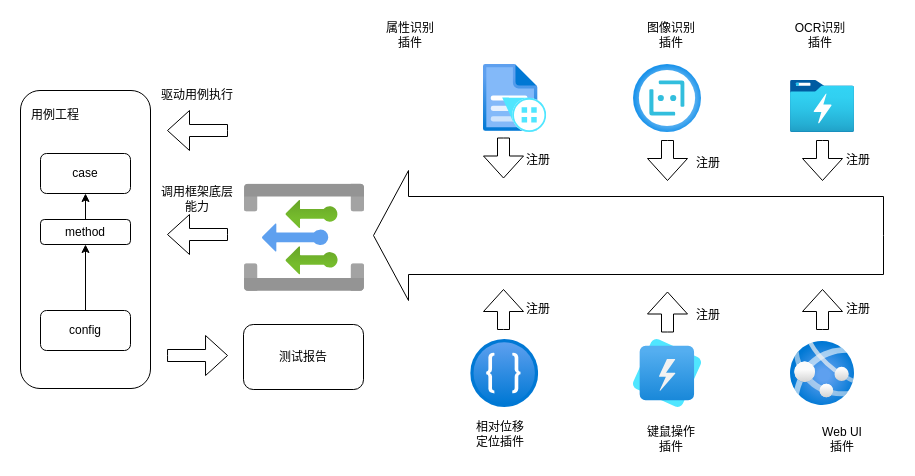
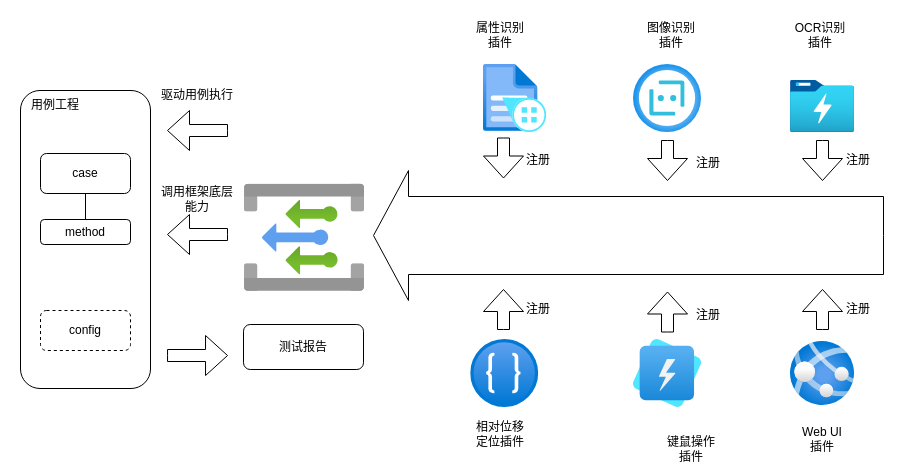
(411, 36) -> (501, 36)
(56, 116) -> (56, 106)
(86, 202) -> (86, 199)
(86, 281) -> none
(86, 331) -> (86, 331)
(304, 357) -> (304, 347)
(672, 440) -> (692, 450)
(843, 440) -> (823, 440)
